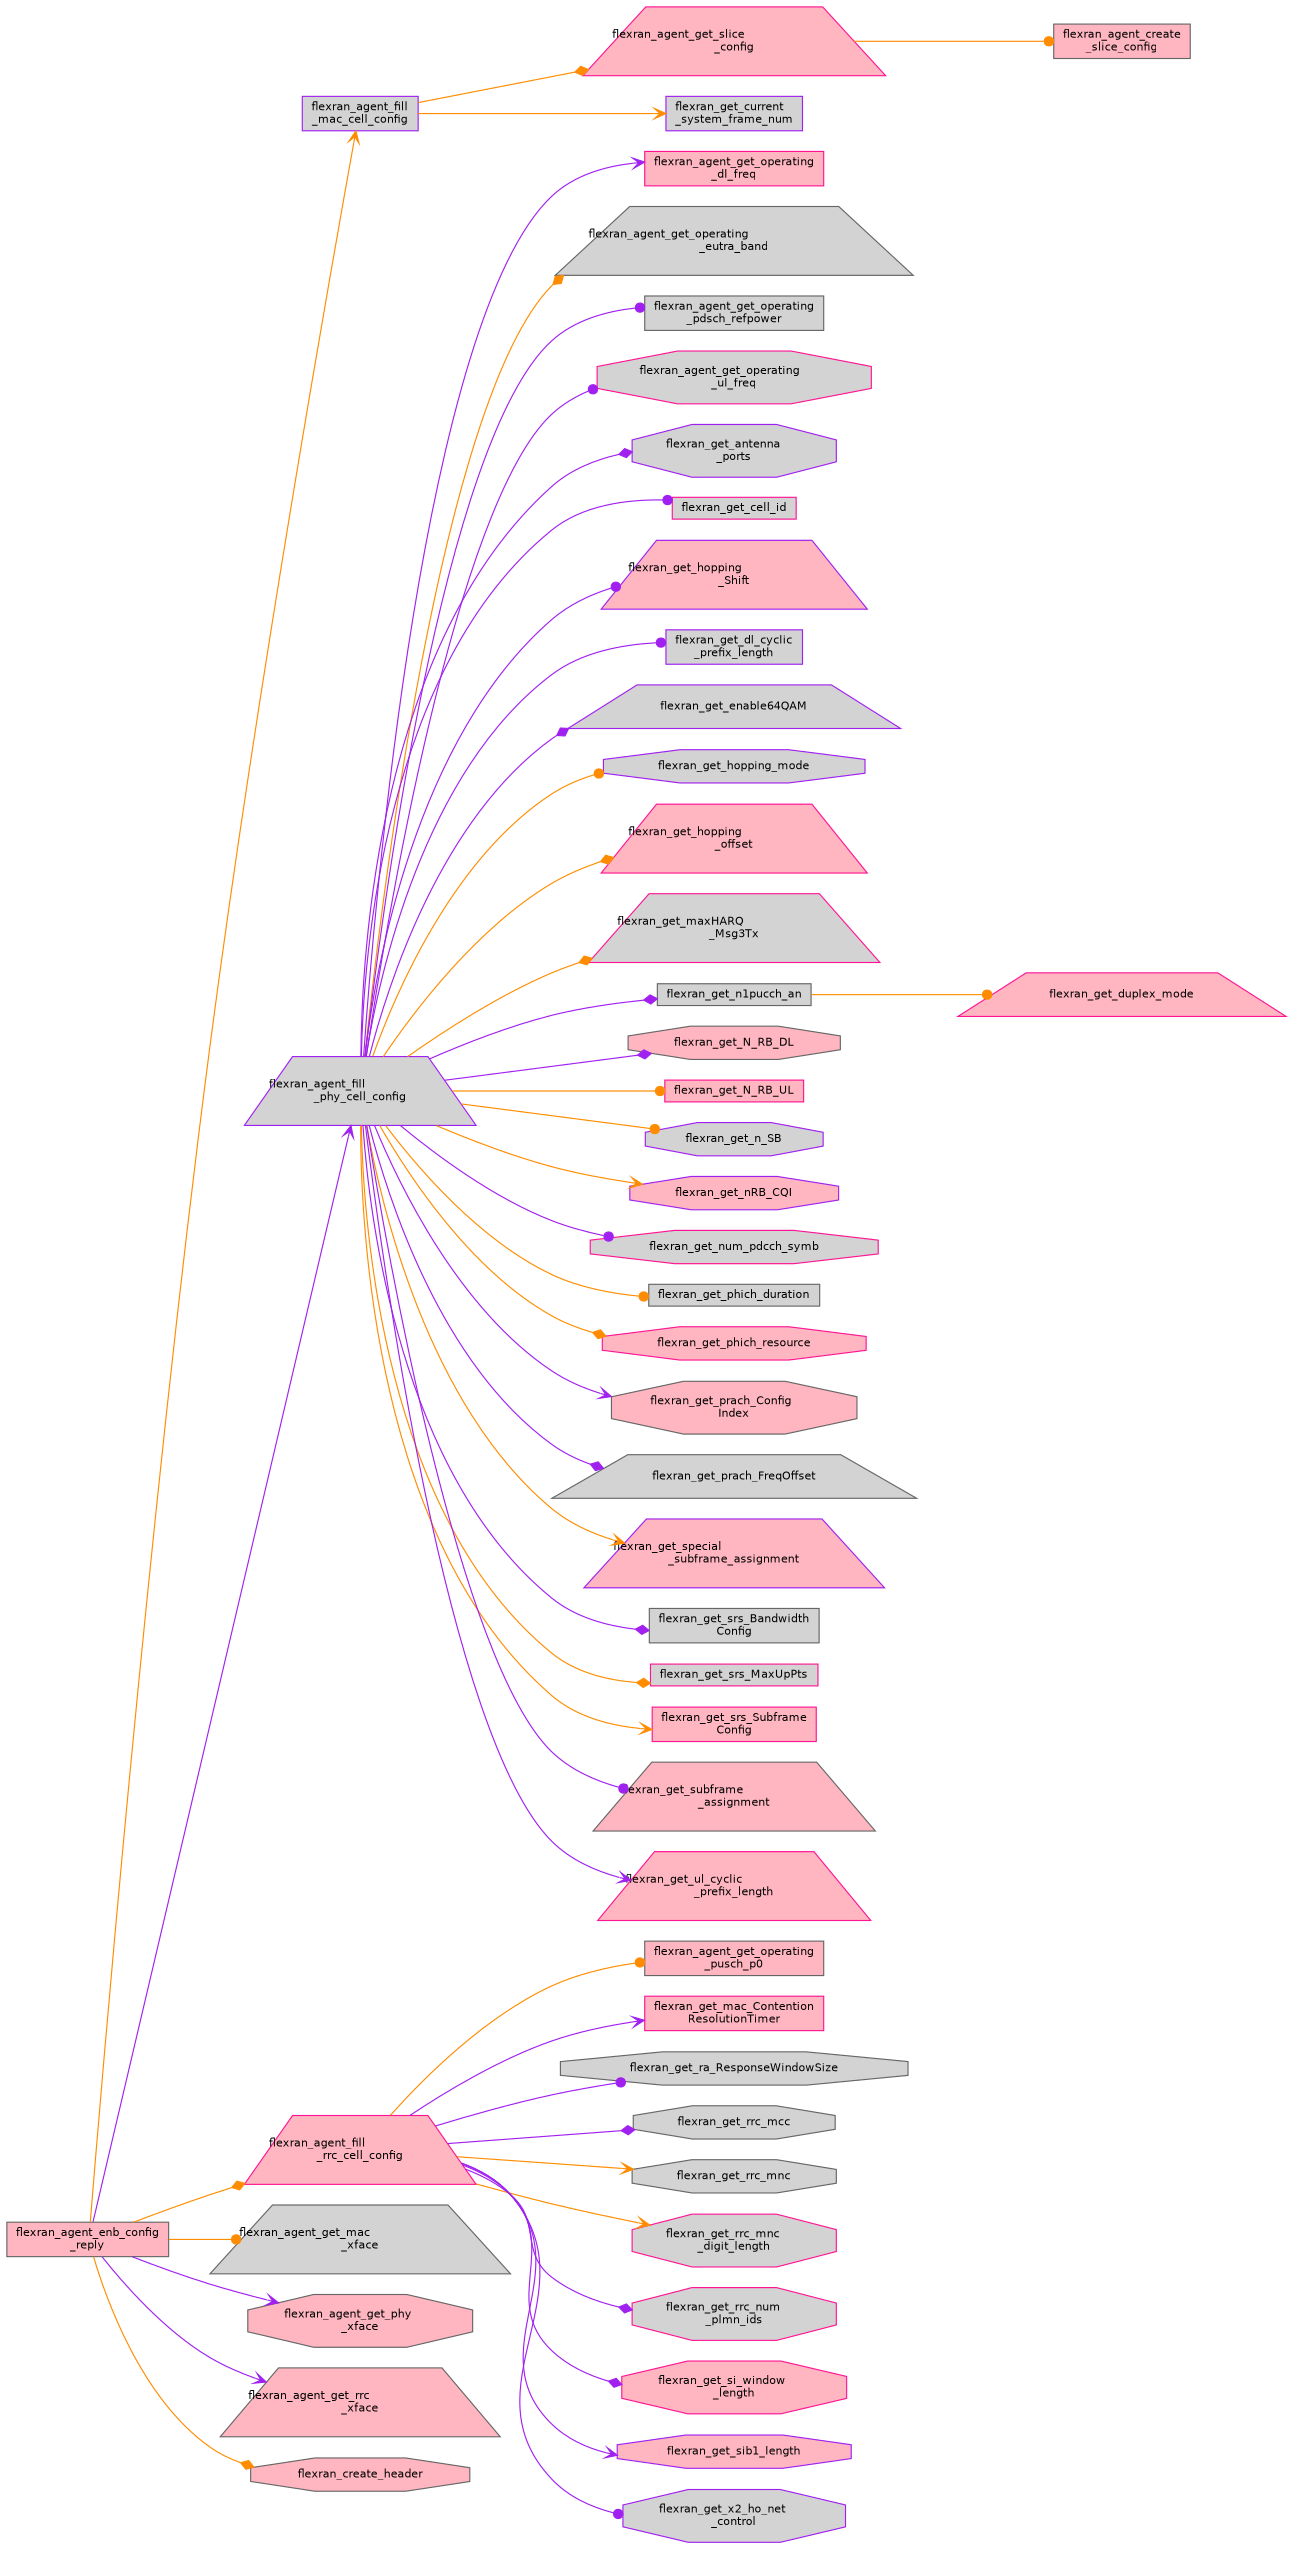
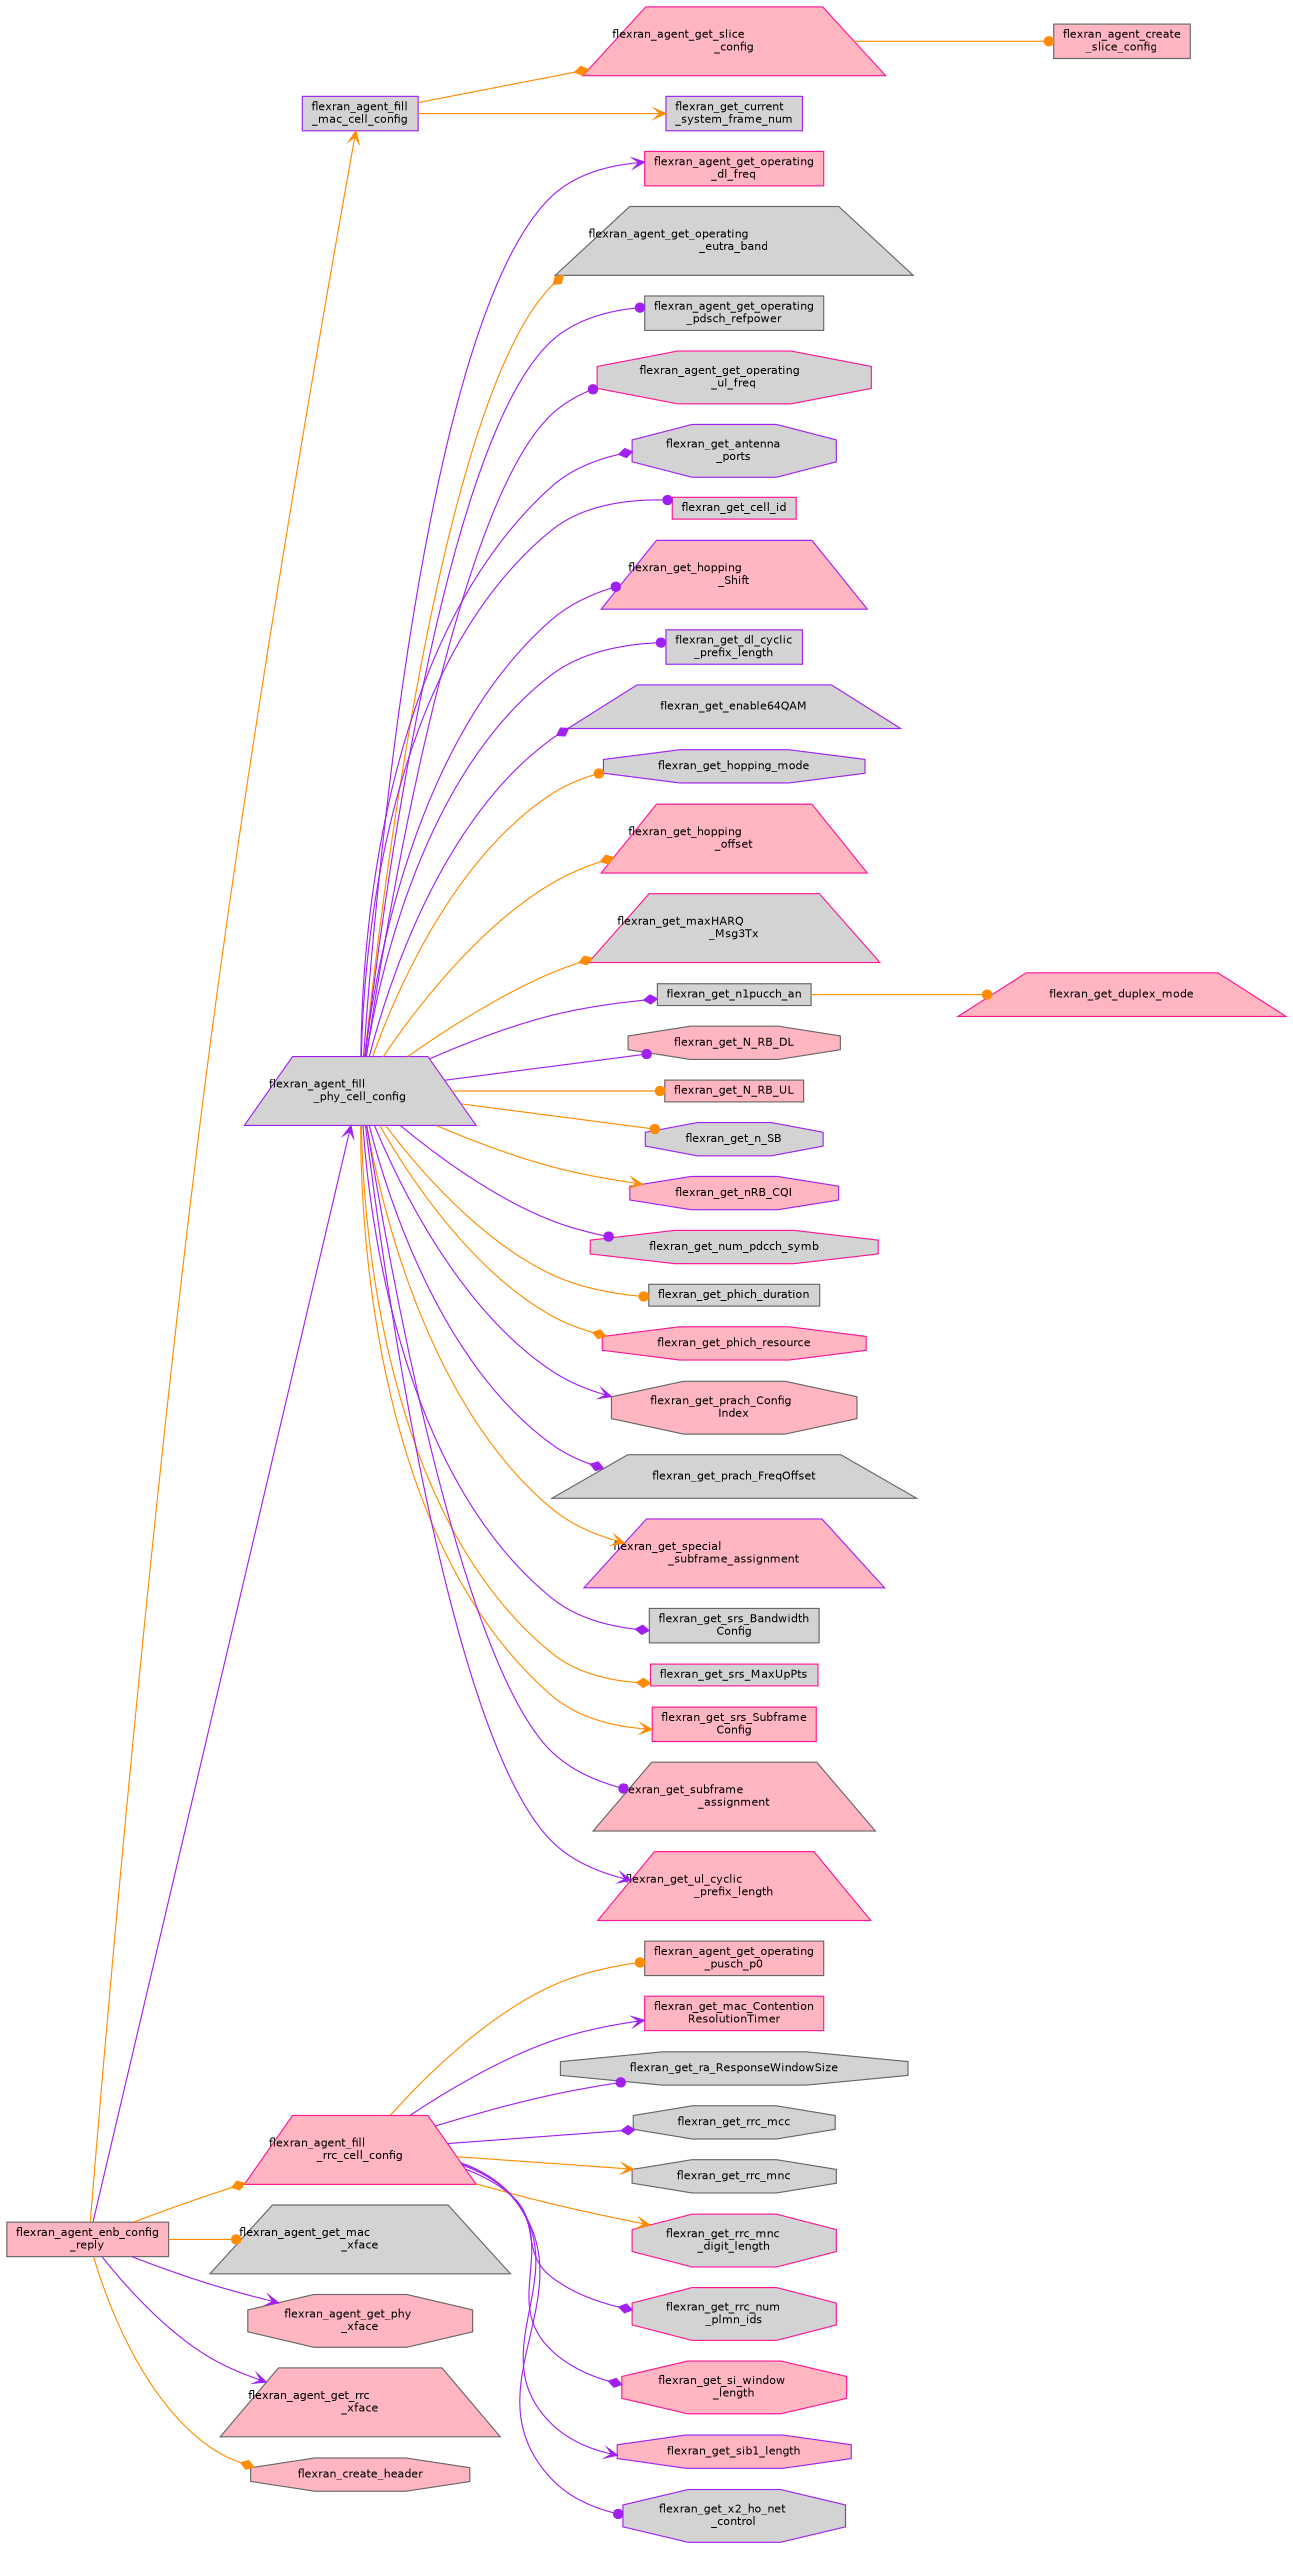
(543, 1067) -> (543, 1067)
(734, 1091) -> (734, 1091)
